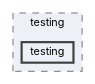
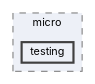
(48, 23) -> (48, 23)
